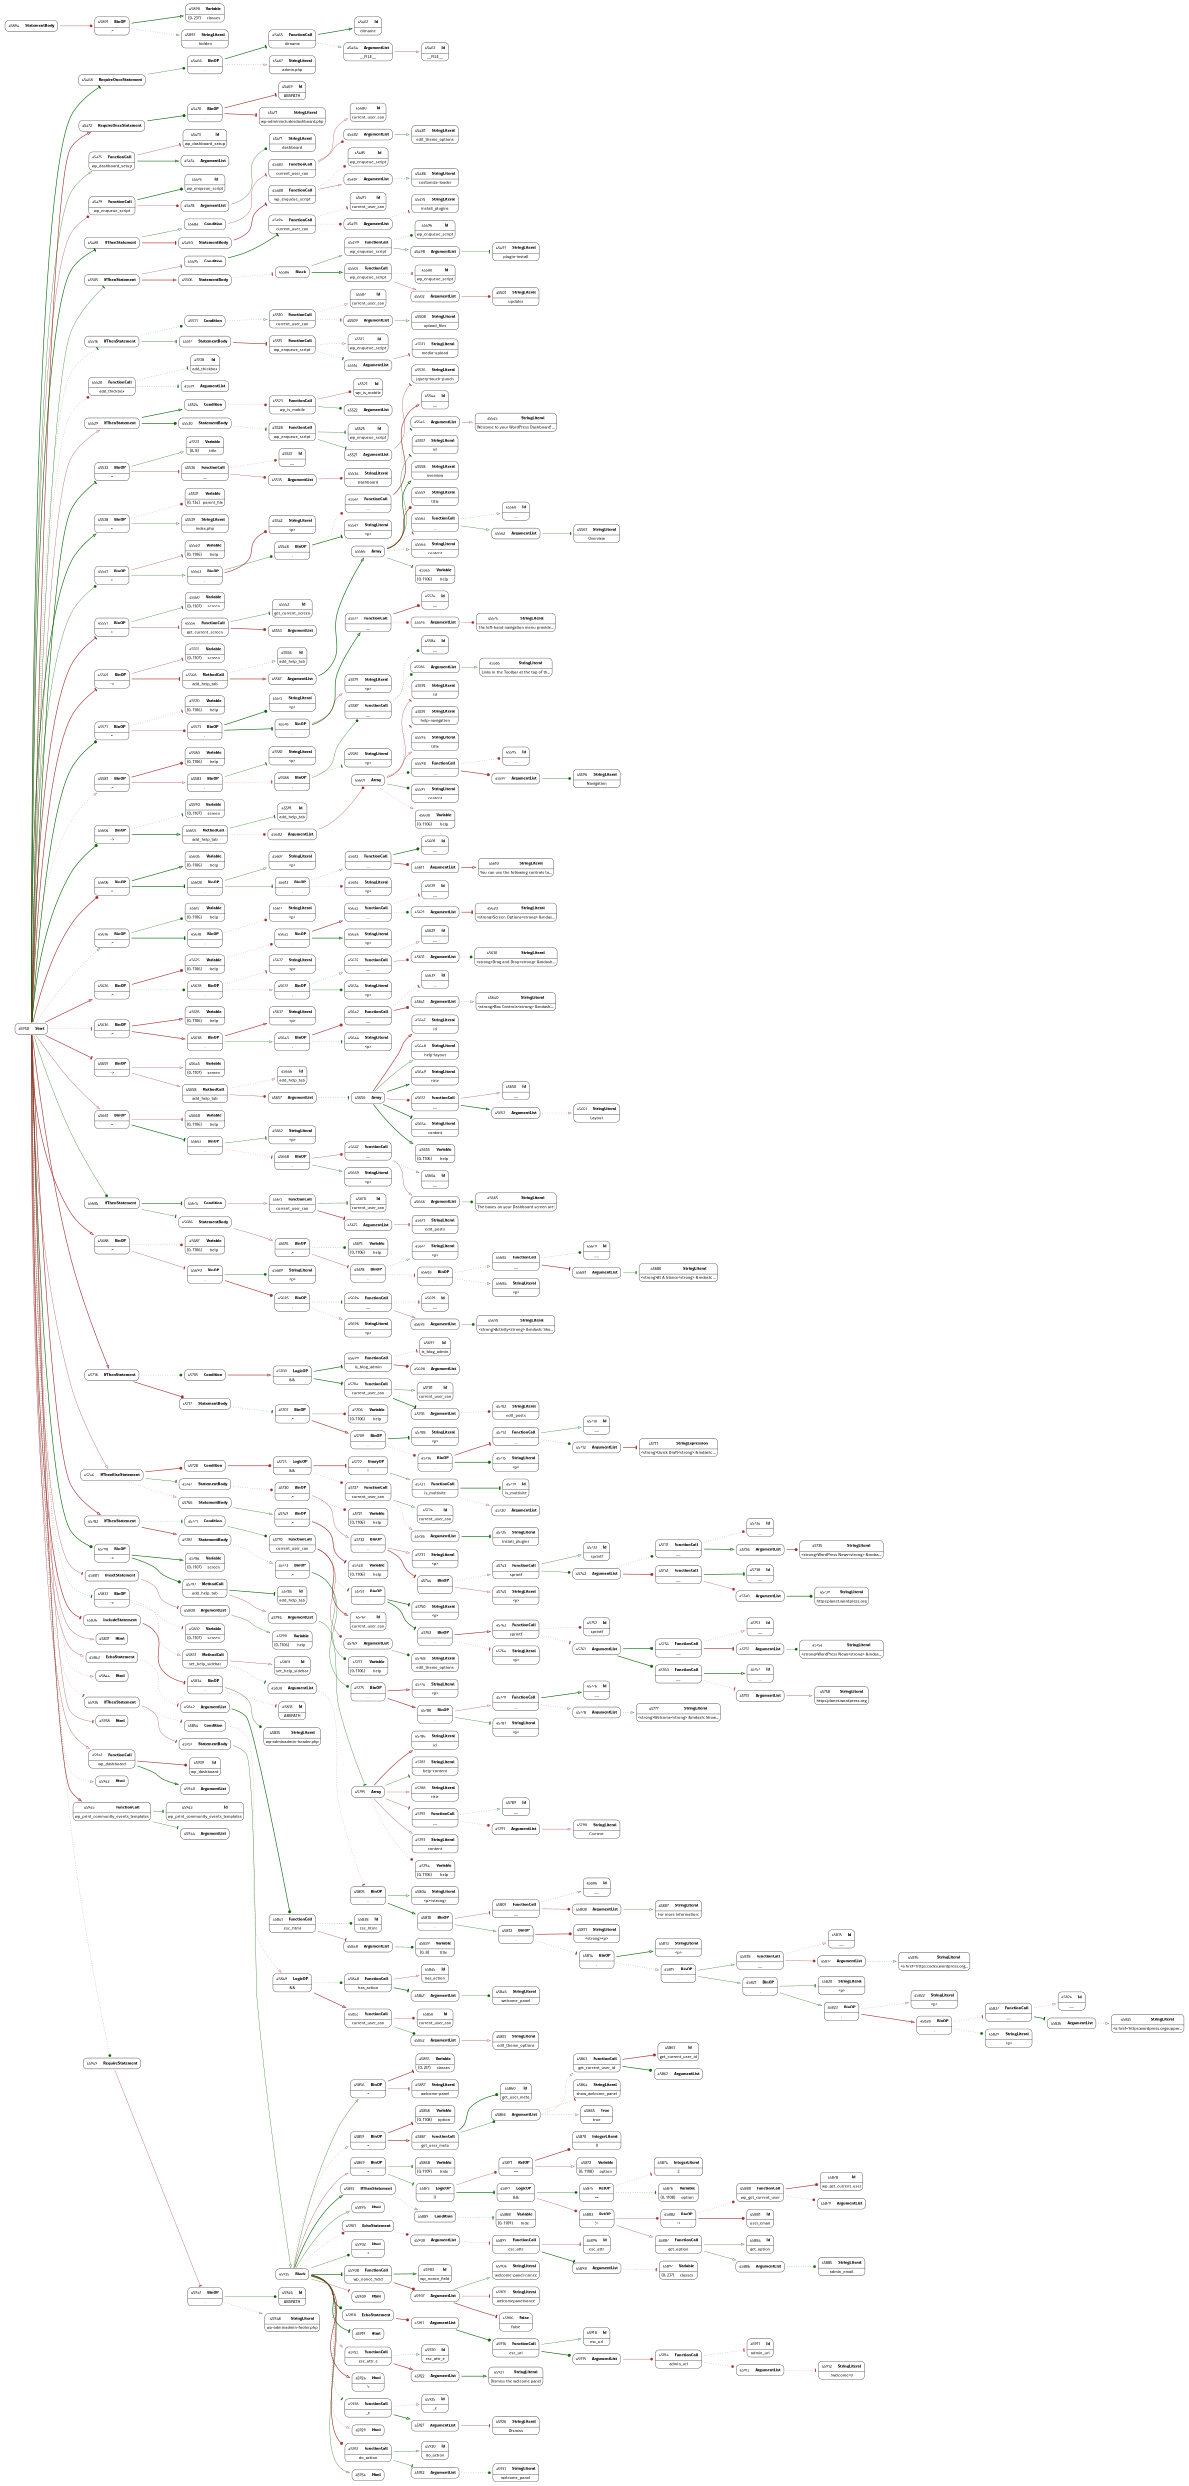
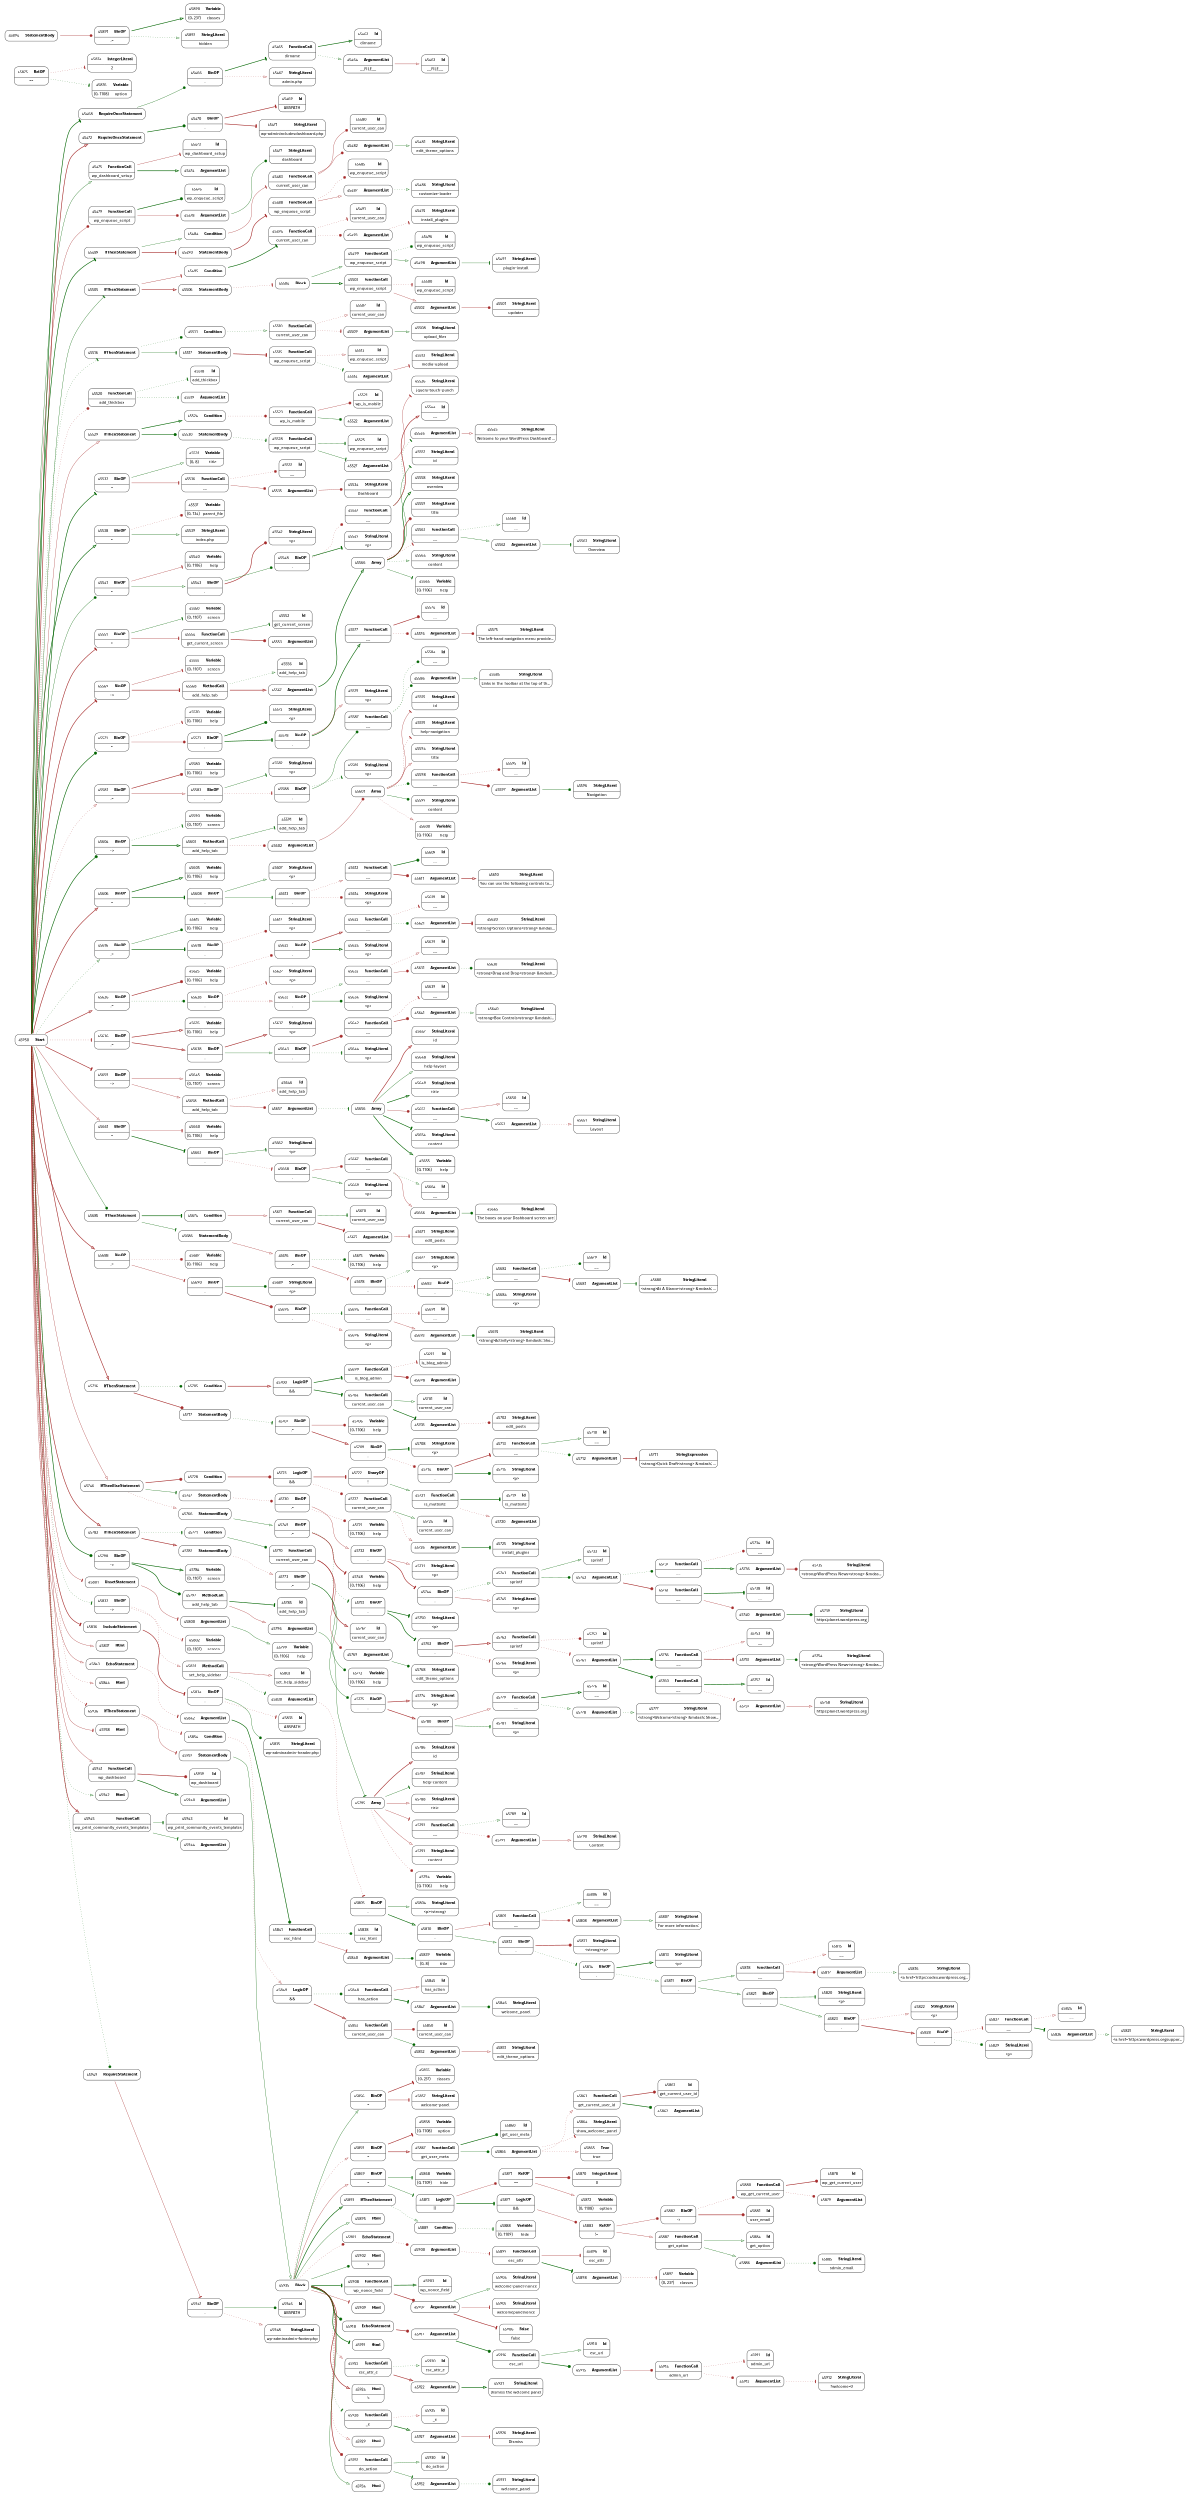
(333, 142) -> (333, 153)
(55, 955) -> (55, 966)
(556, 2192) -> none
